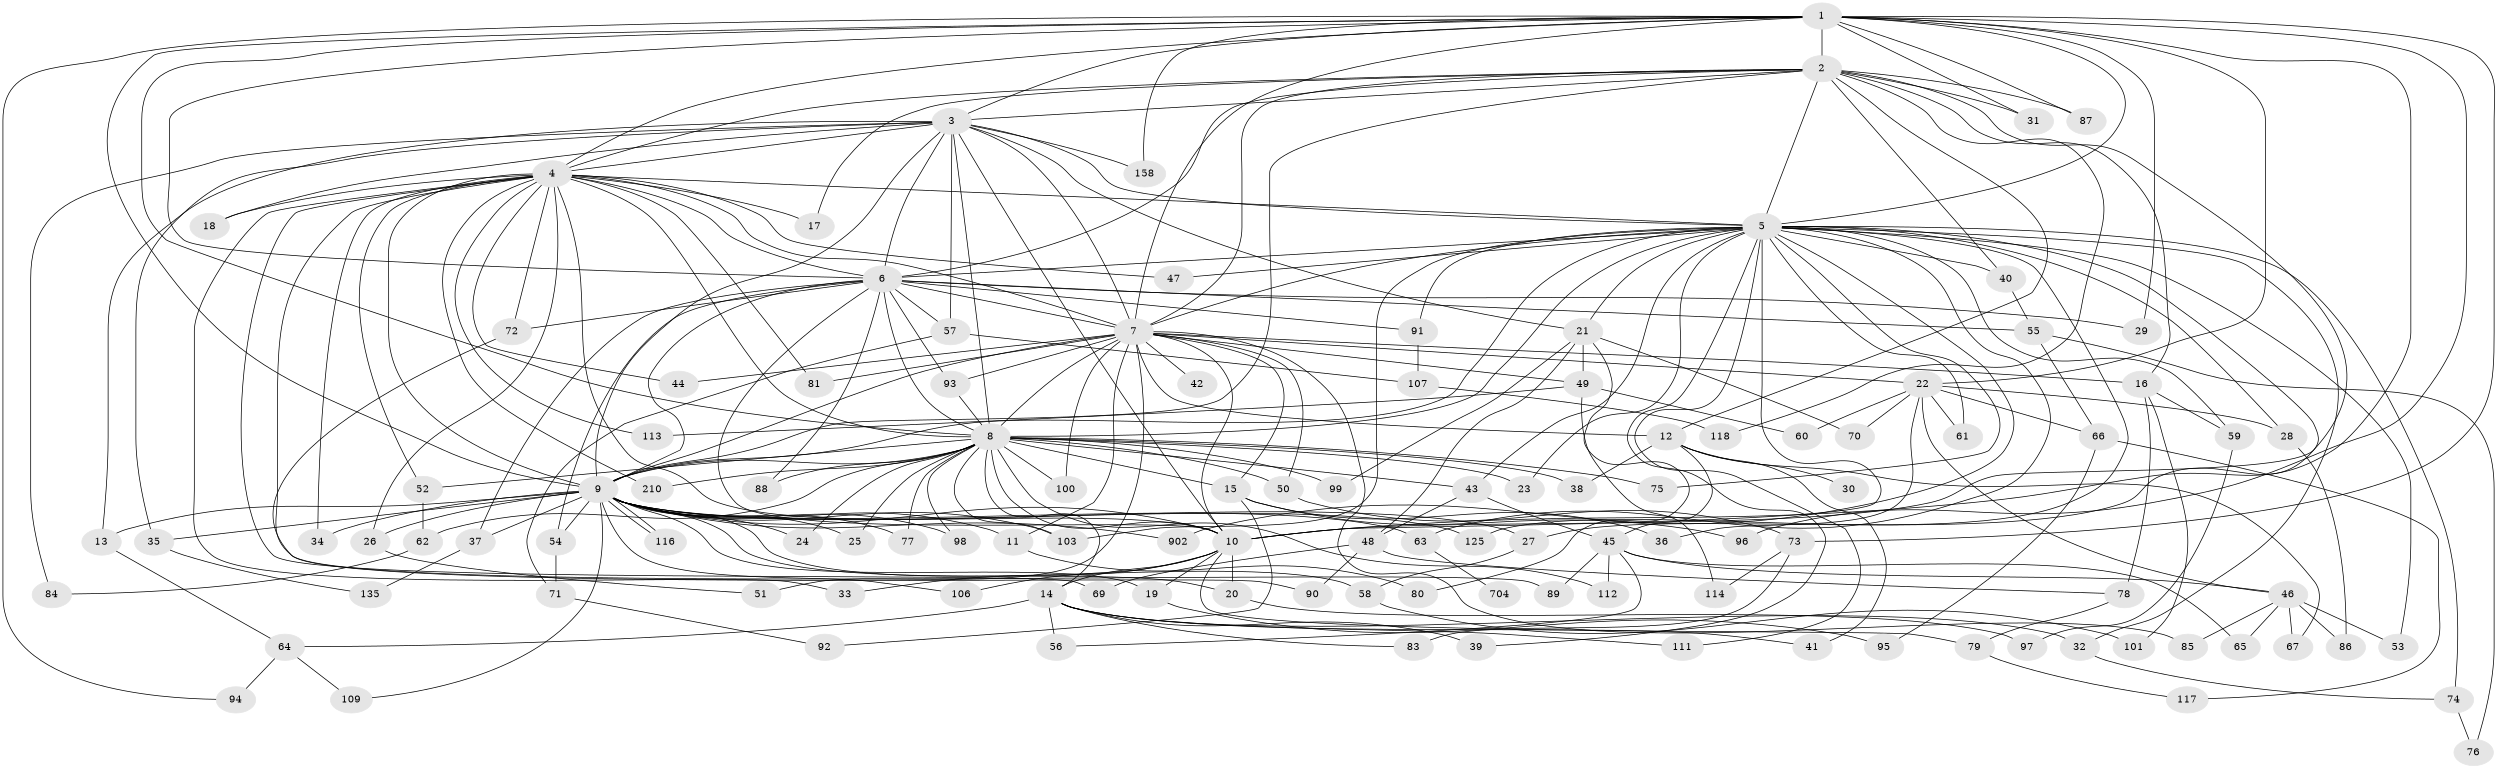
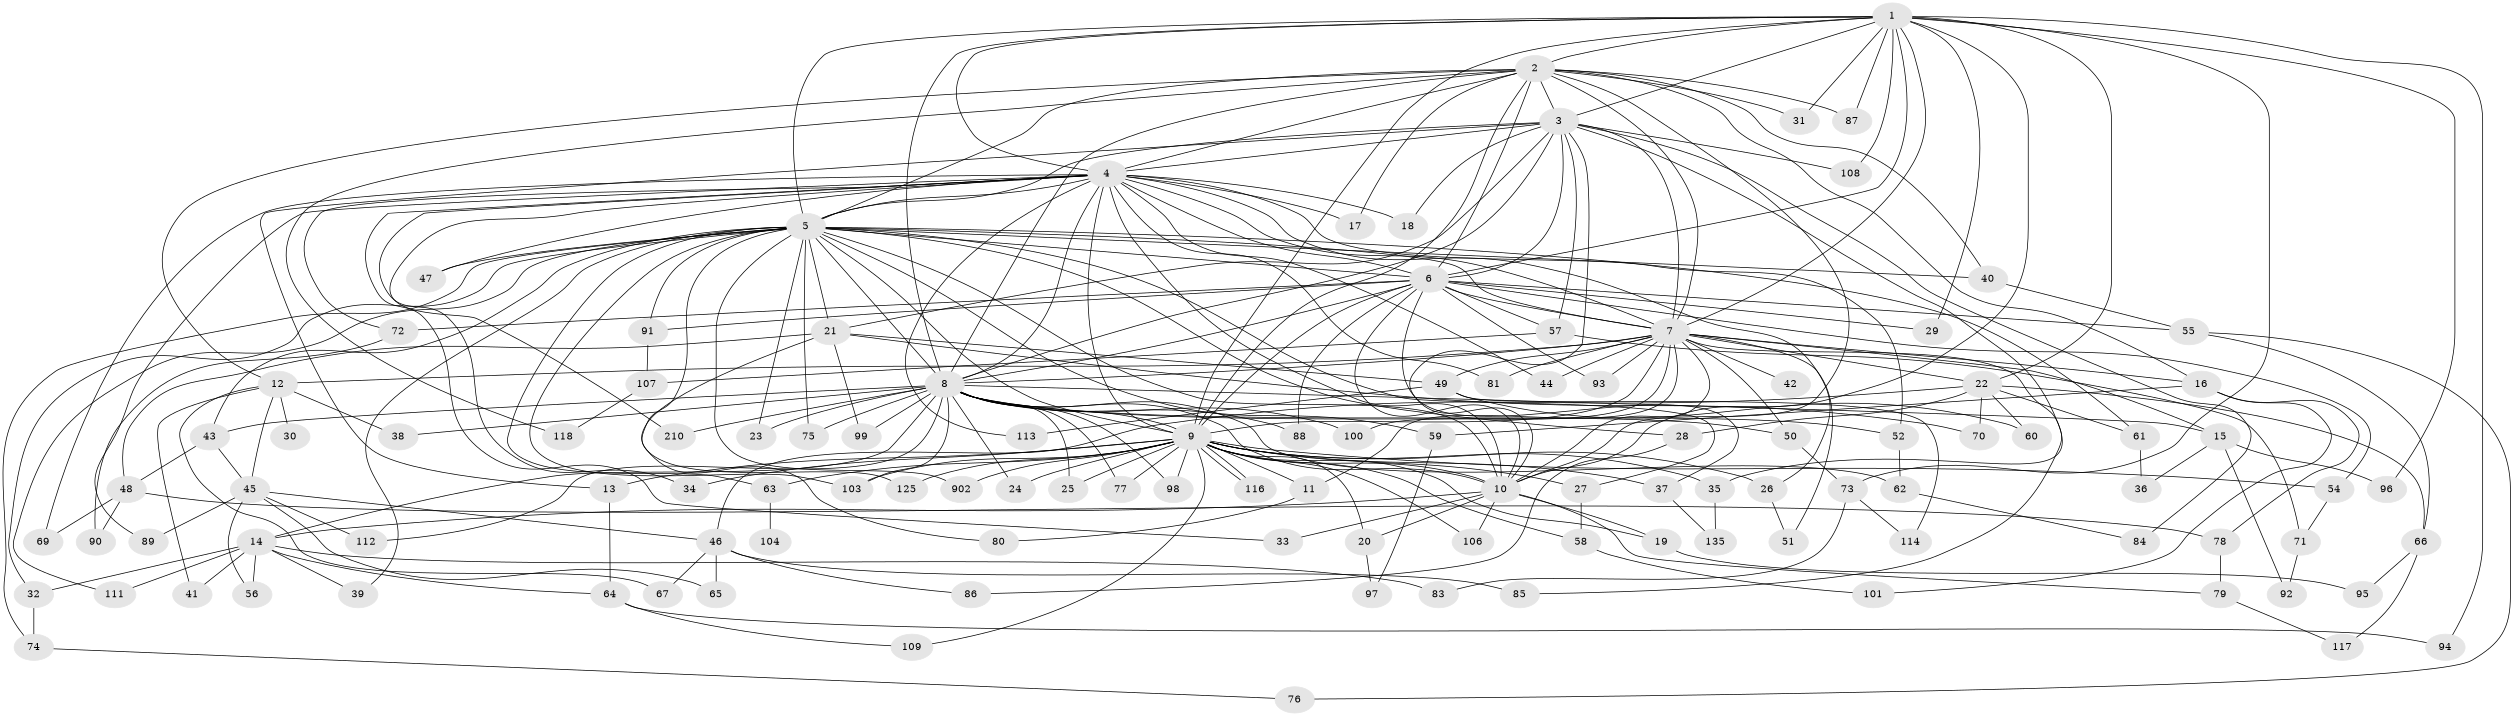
(1145, 174) -> (1851, 174)
(727, 287) -> none
(971, 411) -> (1173, 124)
(1854, 519) -> (2141, 465)
(1500, 595) -> (770, 542)
(2398, 647) -> none
